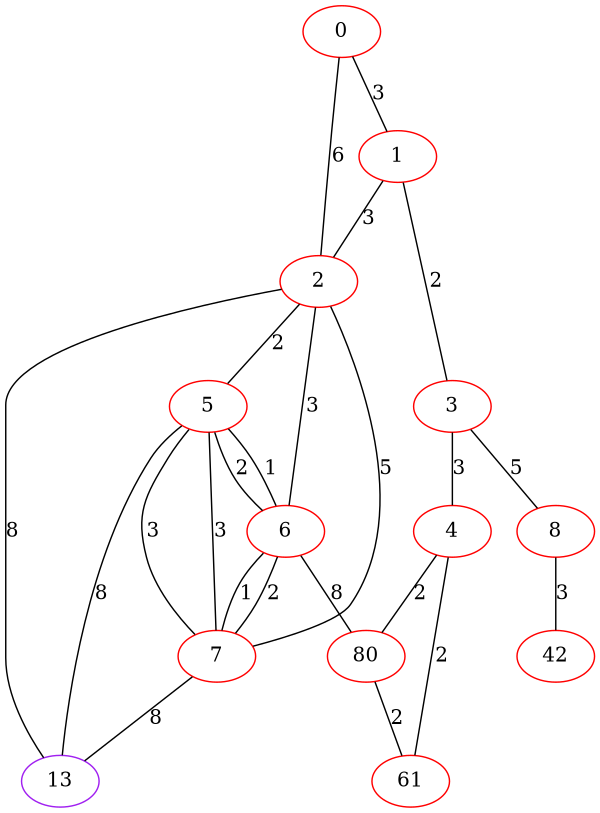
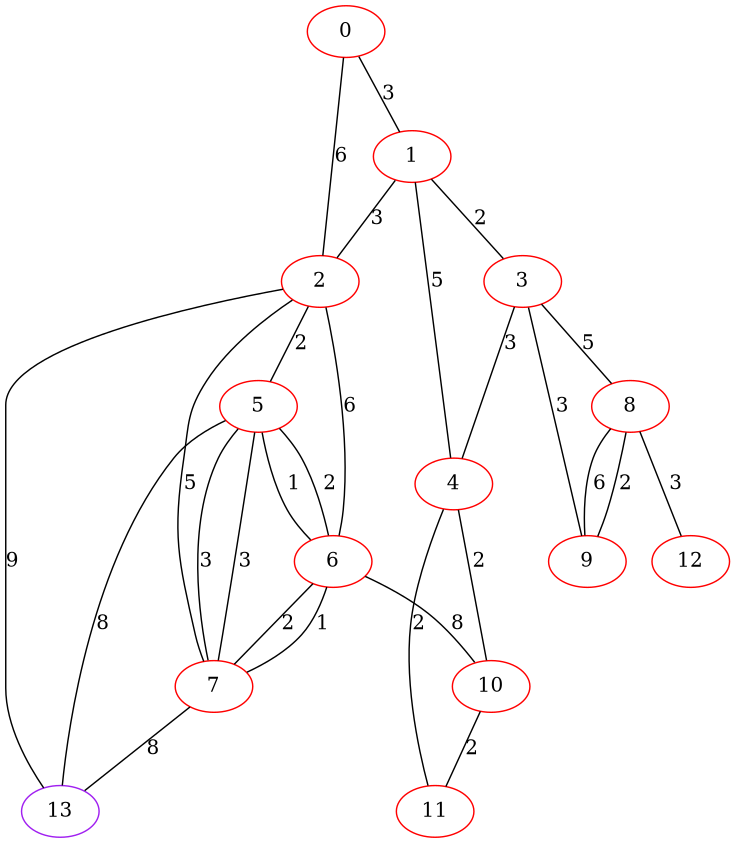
none -> (433, 320)
(313, 406) -> (350, 406)
(13, 531) -> (13, 562)
none -> (587, 562)
(366, 656) -> (491, 686)
(556, 656) -> (691, 562)
(411, 781) -> (435, 811)
